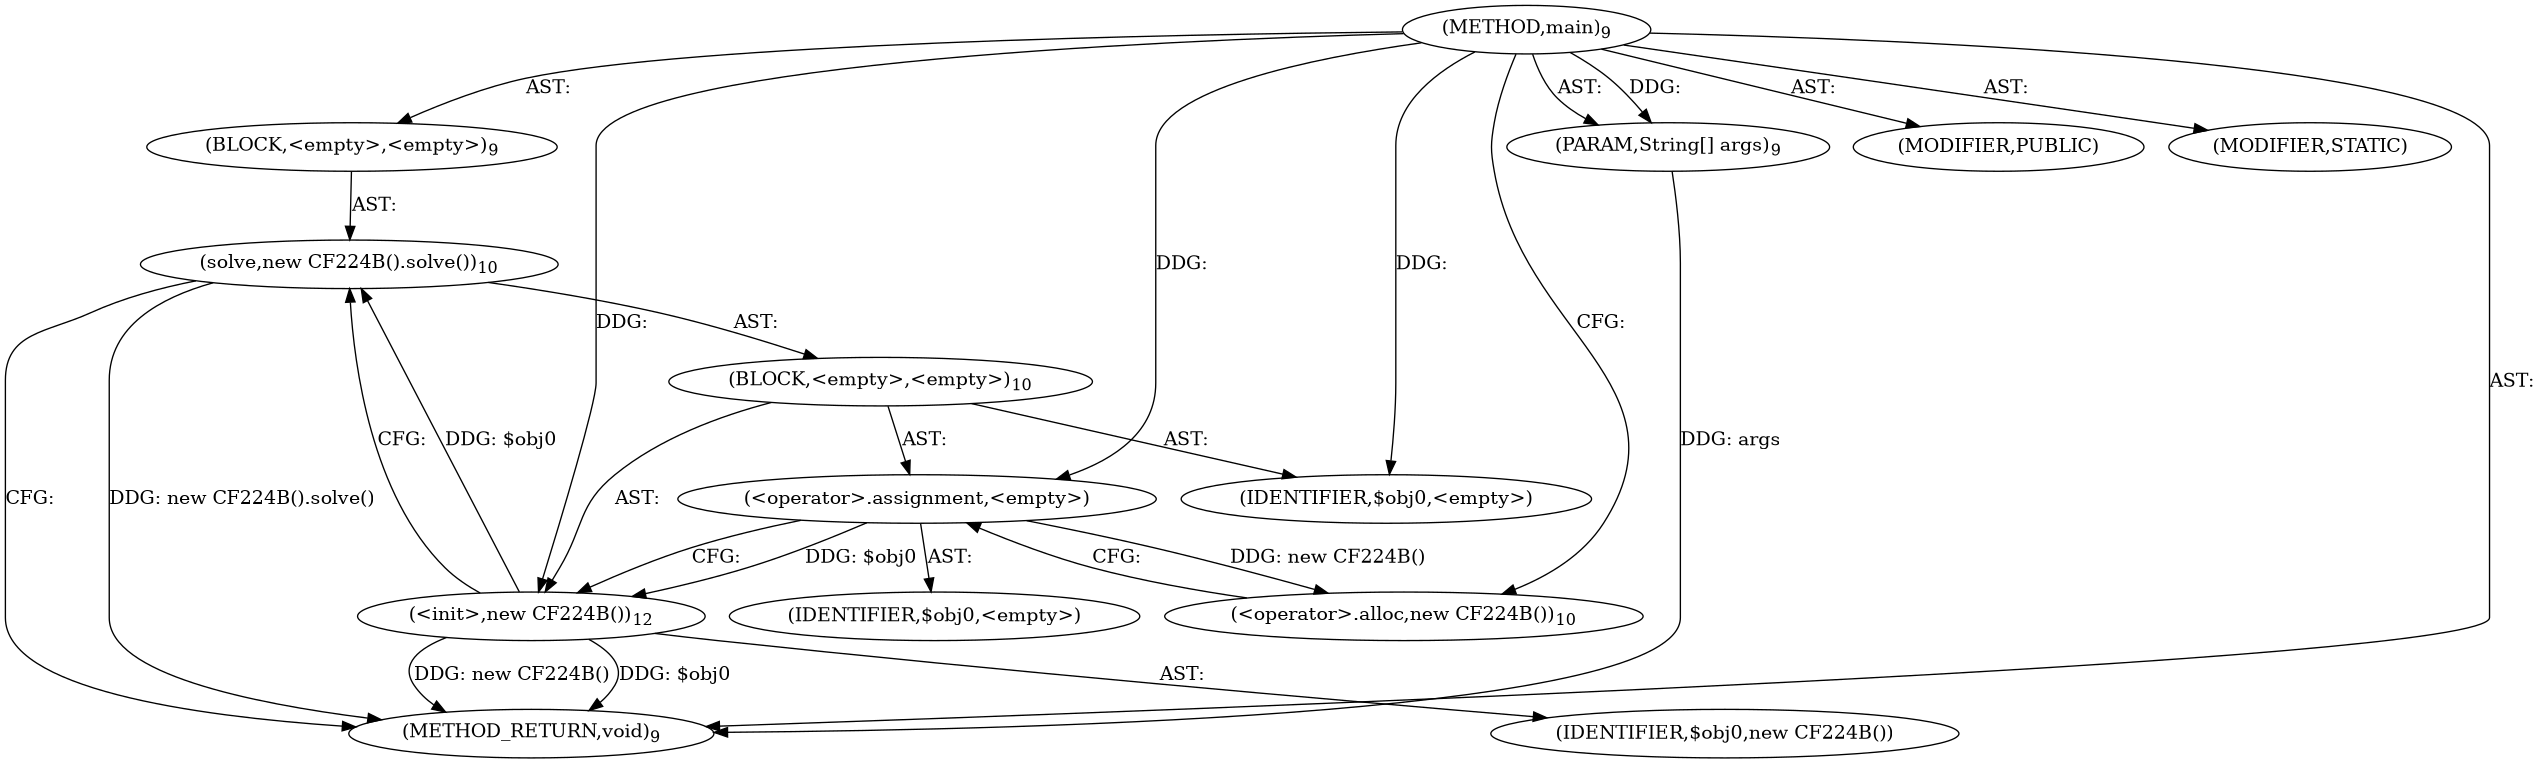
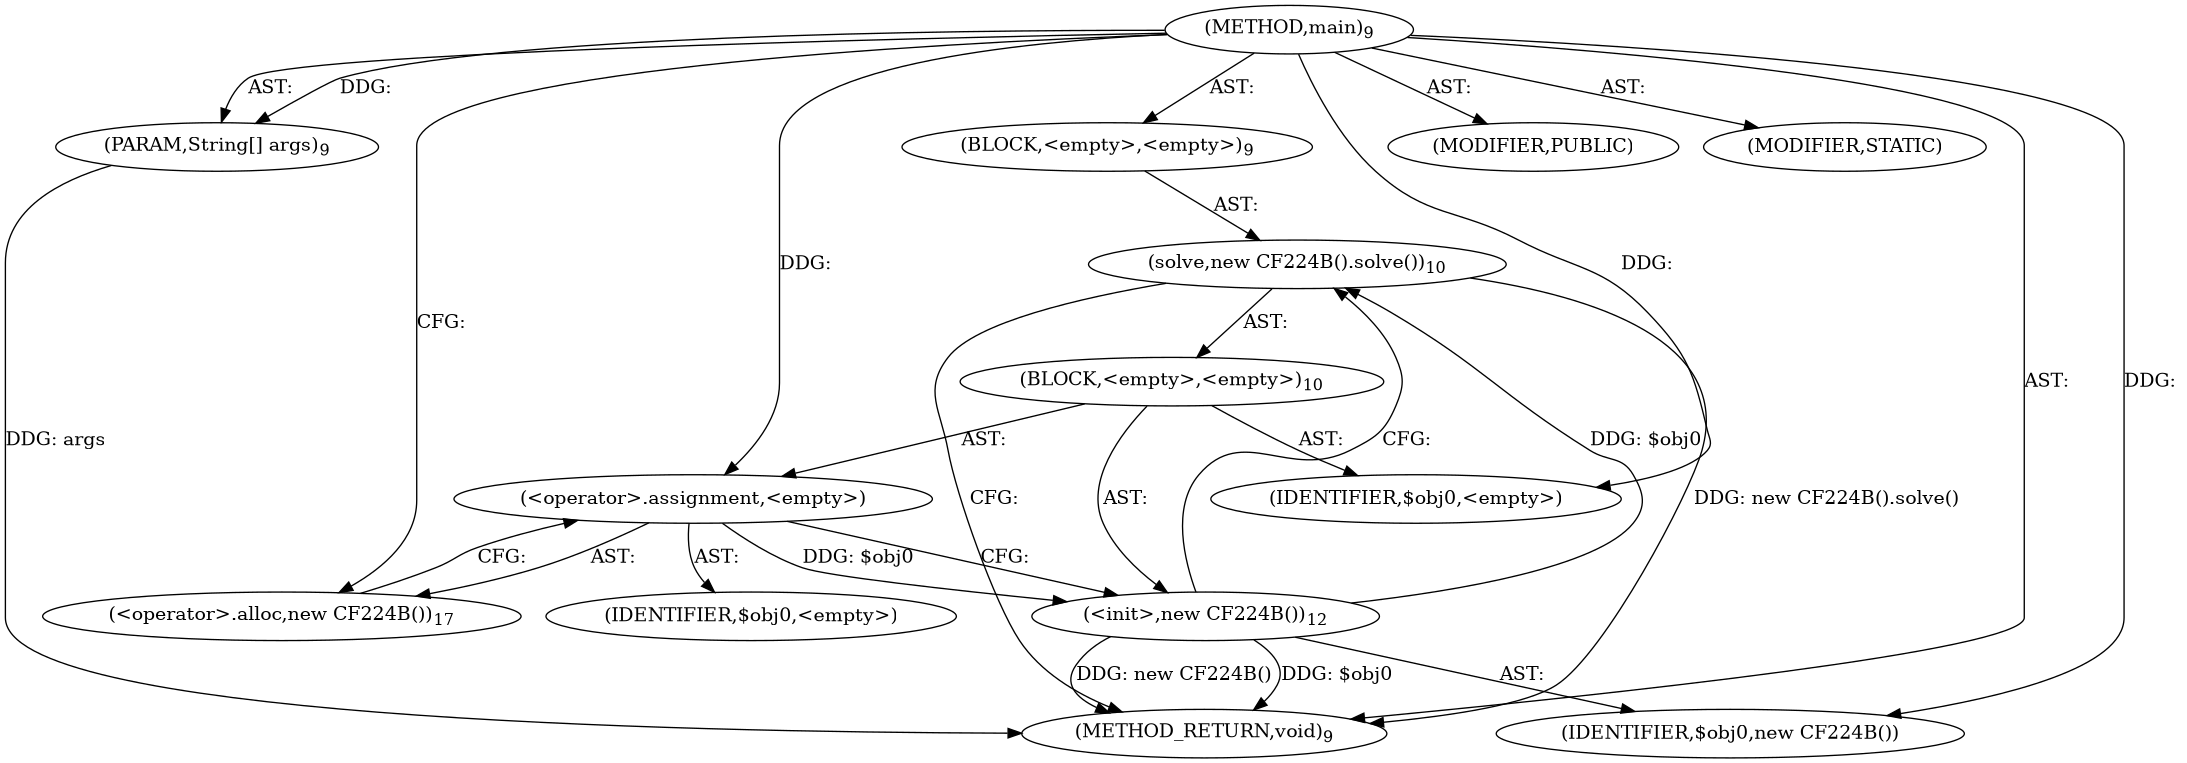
(772, 79) -> (2122, 143)
(1328, 558) -> (616, 558)
(1566, 614) -> (444, 614)
